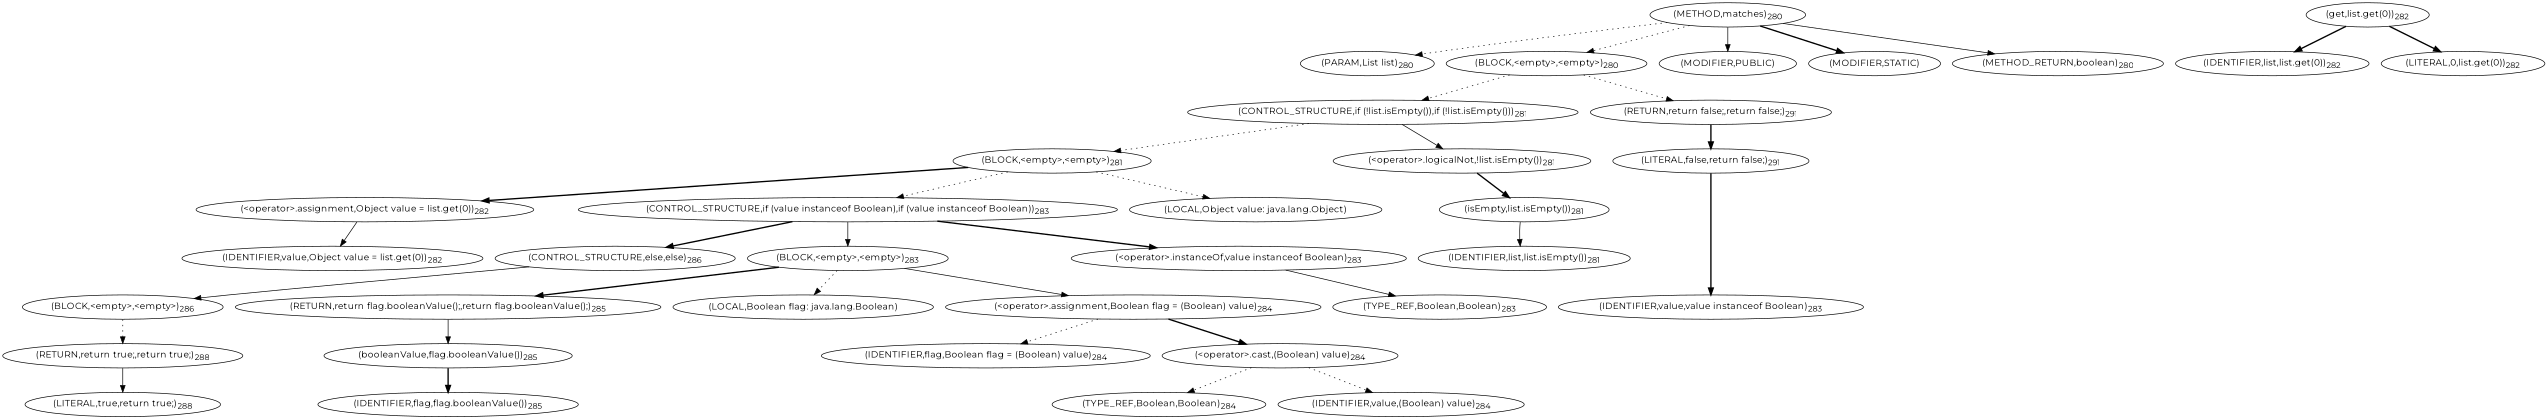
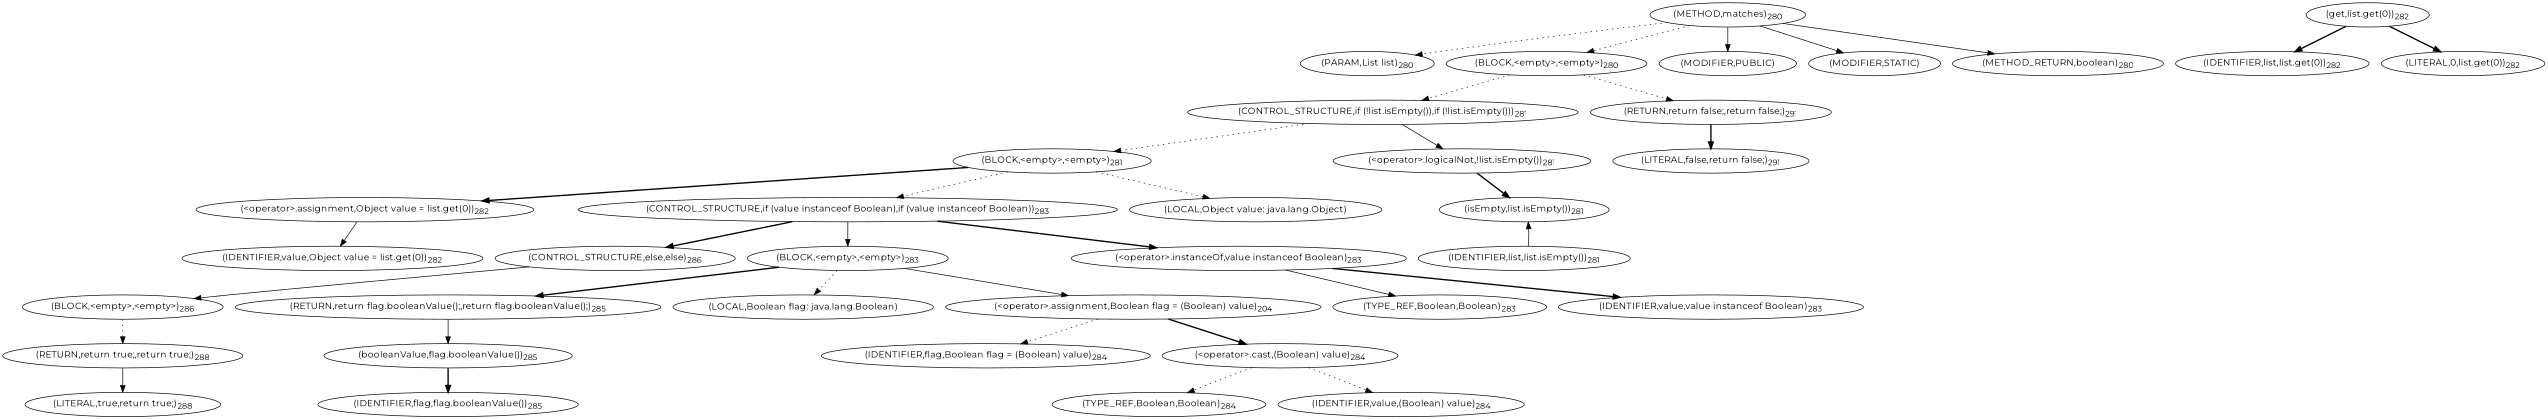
(1799, 38) -> (1799, 38)
(1520, 231) -> (1529, 237)
(1711, 231) -> (1473, 283)
(1265, 306) -> (1265, 306)
